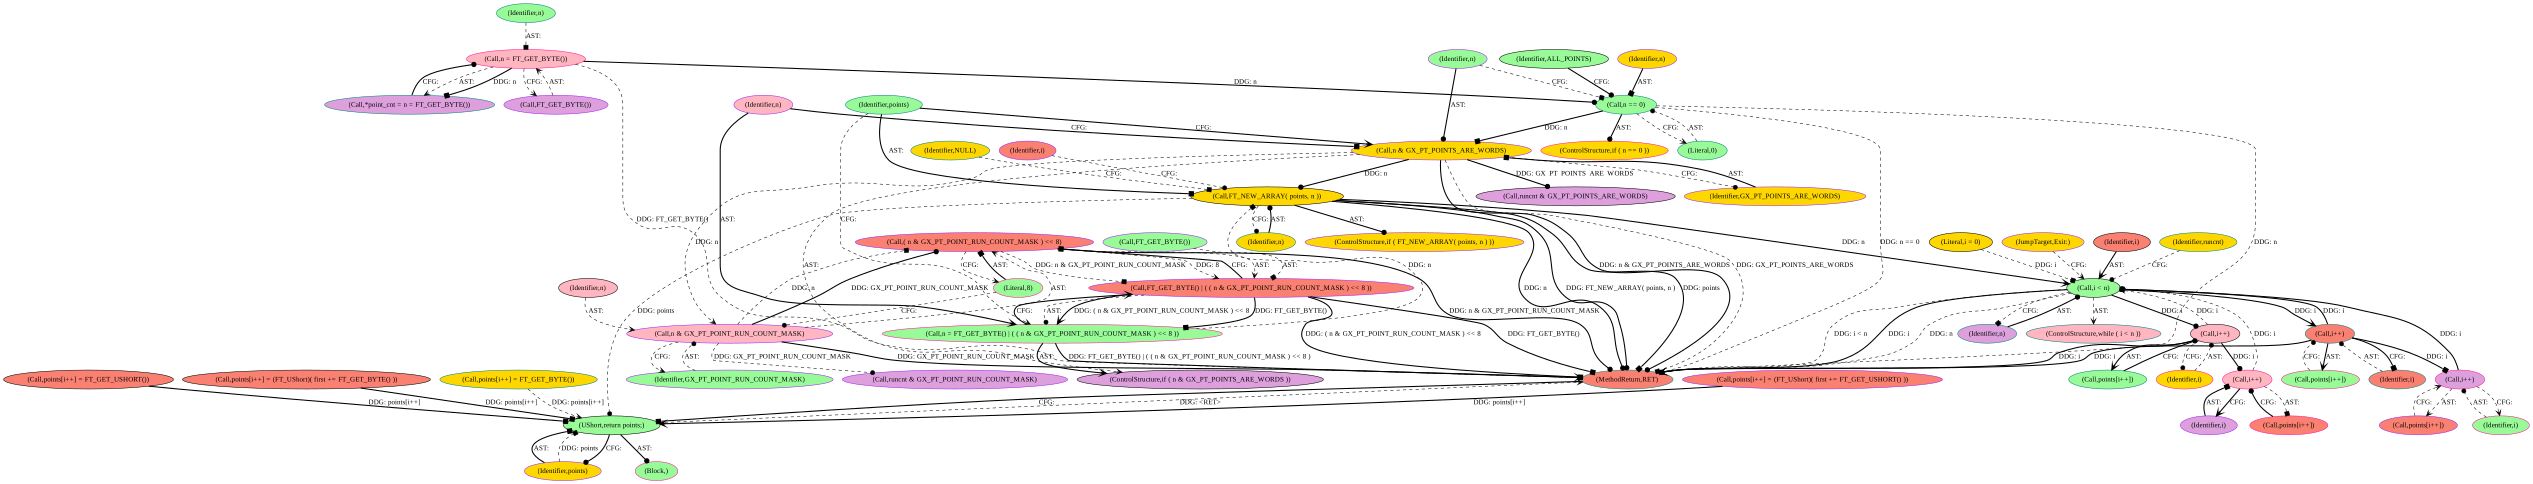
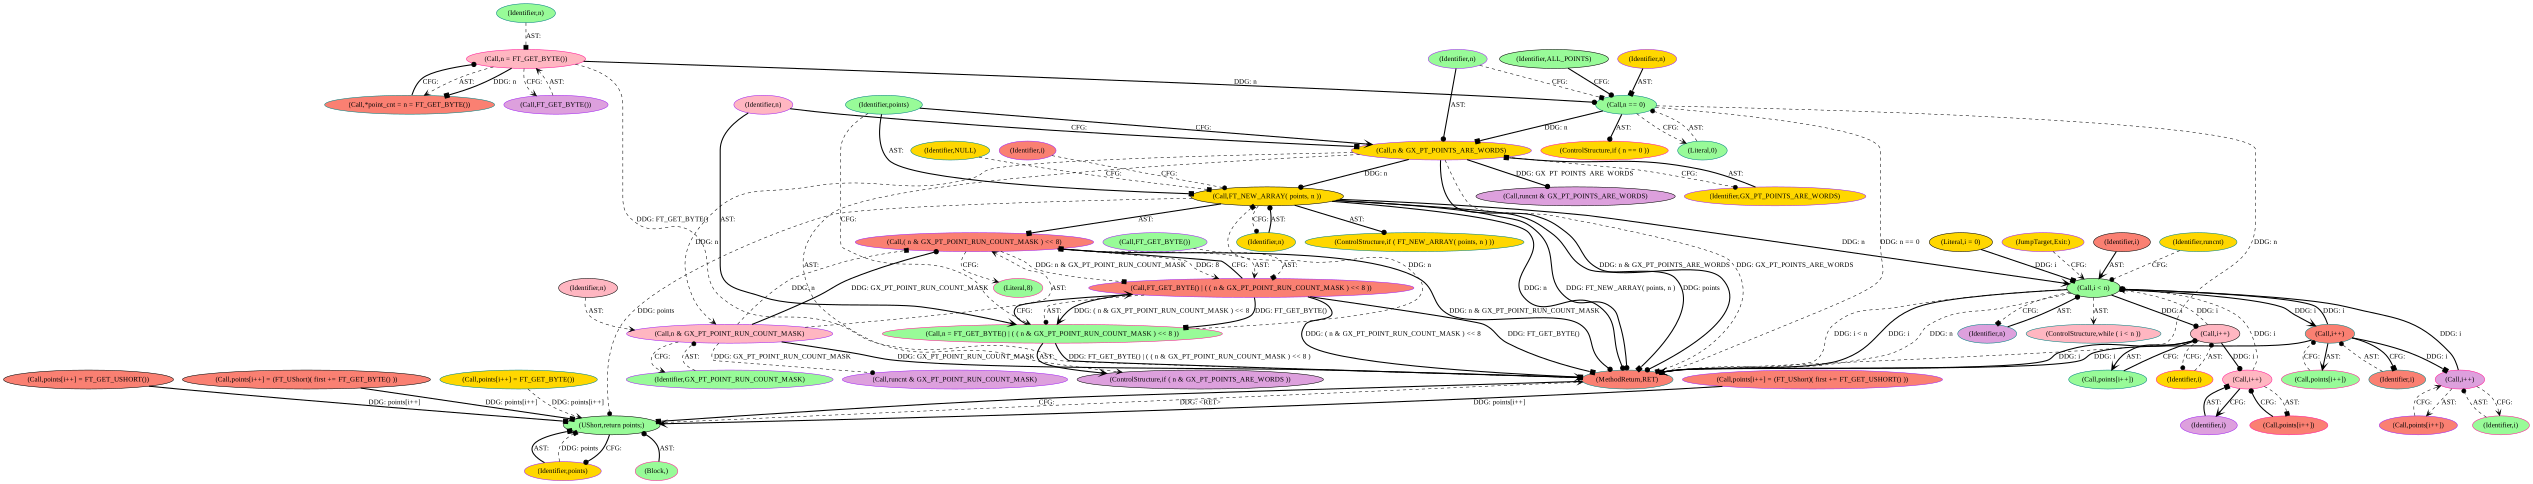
(410, 105) -> (410, 105)
(1415, 242) -> (1415, 242)
(2025, 264) -> (2025, 264)
(993, 269) -> (1127, 218)
(891, 309) -> none
(633, 447) -> (657, 446)
